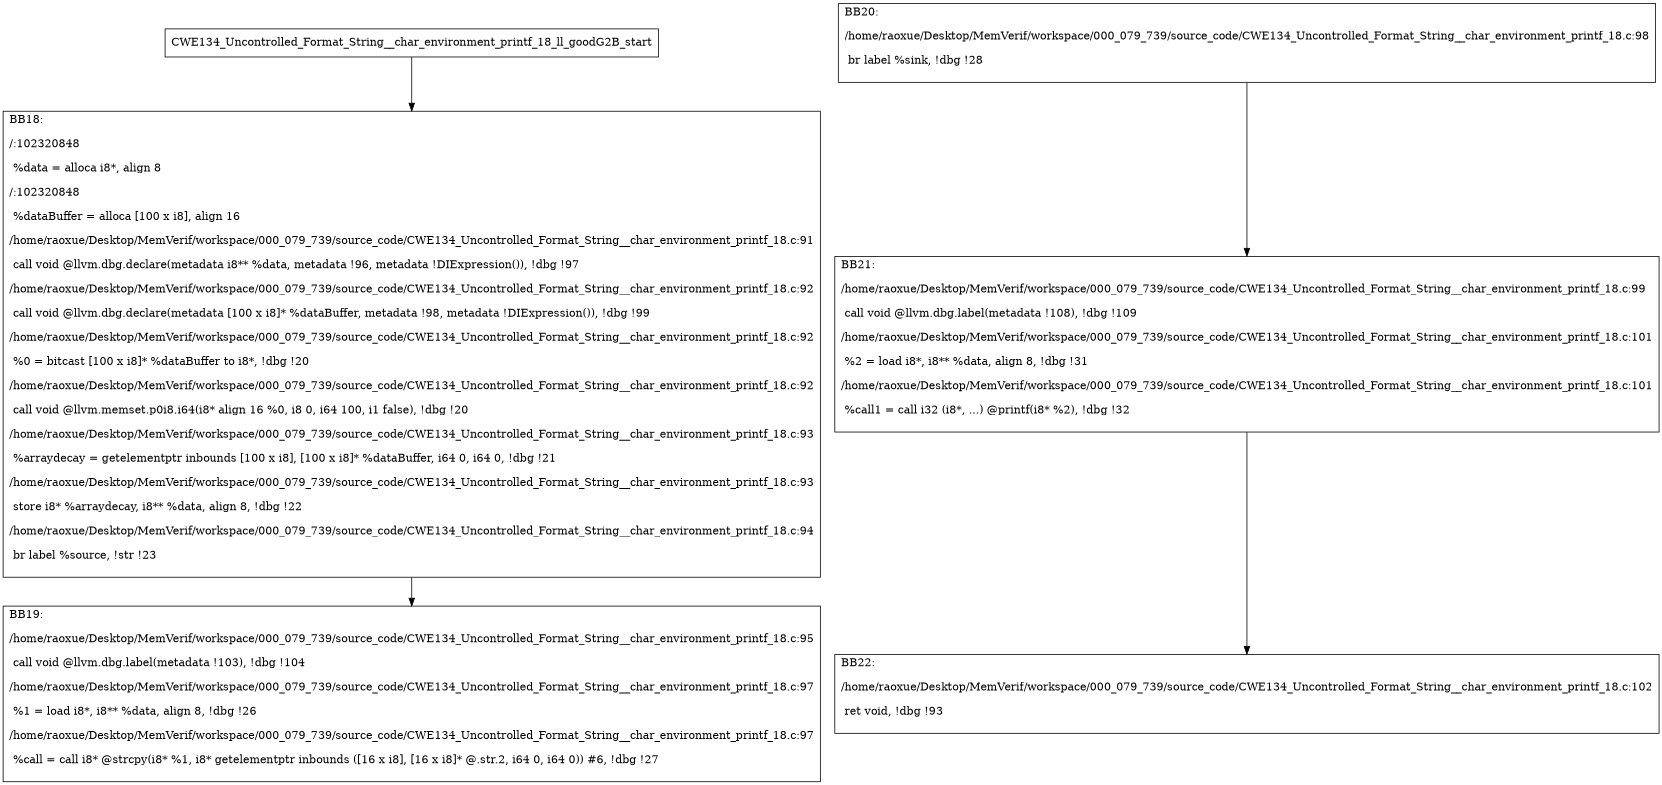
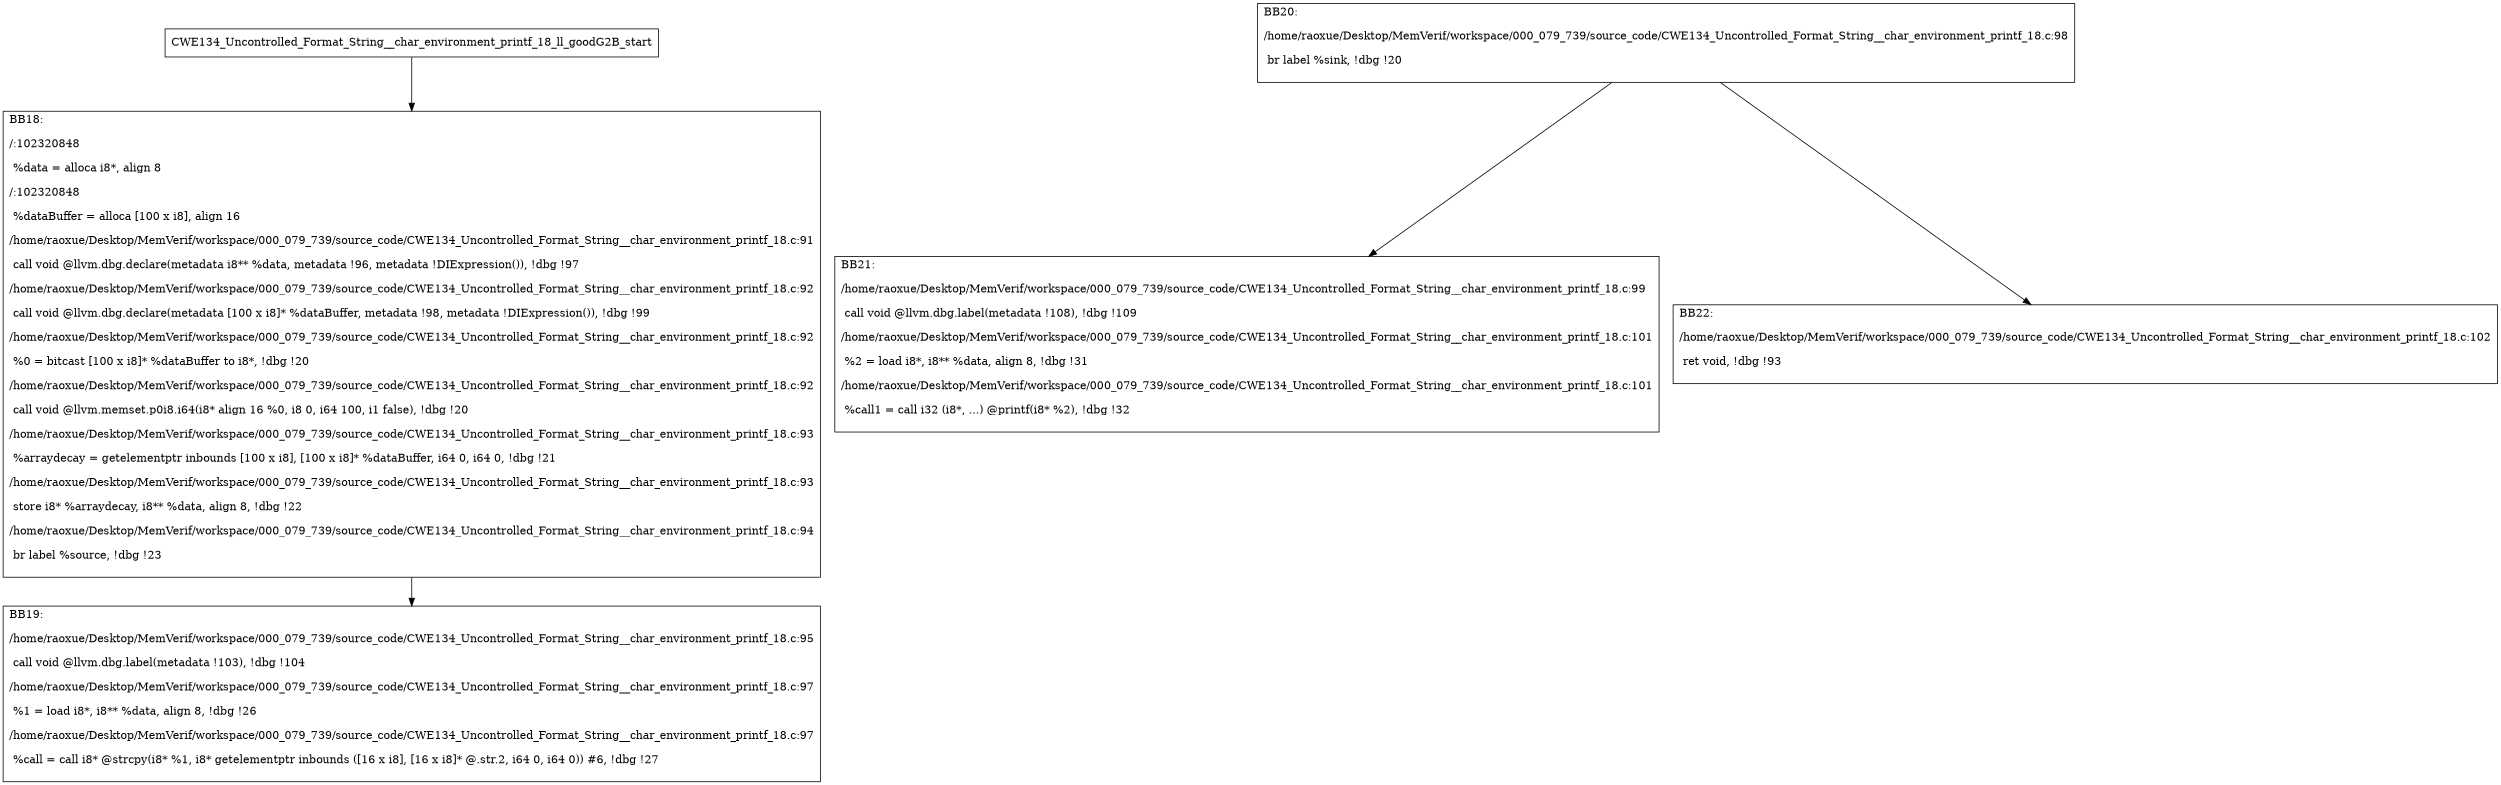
(914, 60) -> (1333, 60)
(1247, 539) -> (1872, 191)
(83, 555) -> (86, 555)
